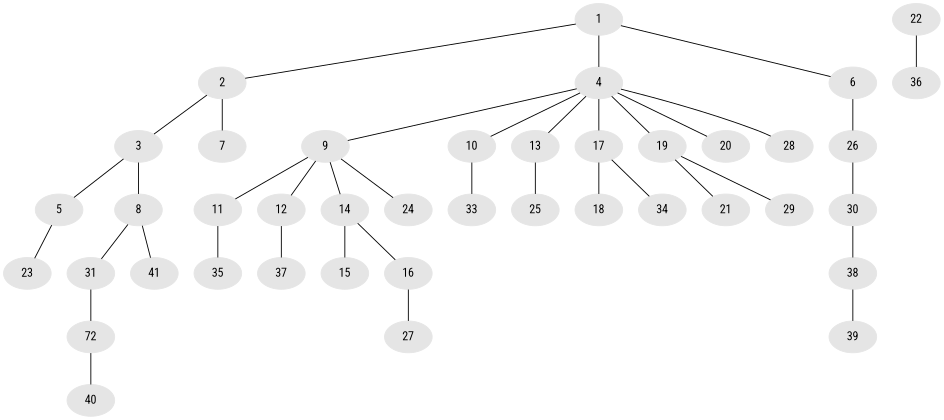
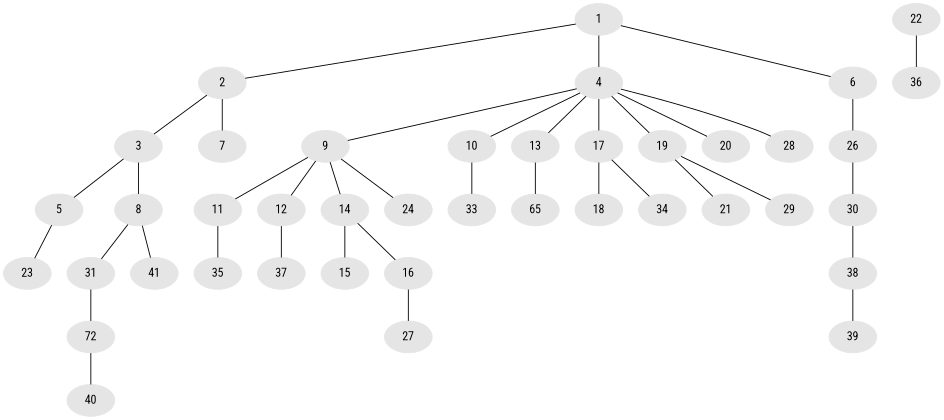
(535, 210) -> (535, 210)
